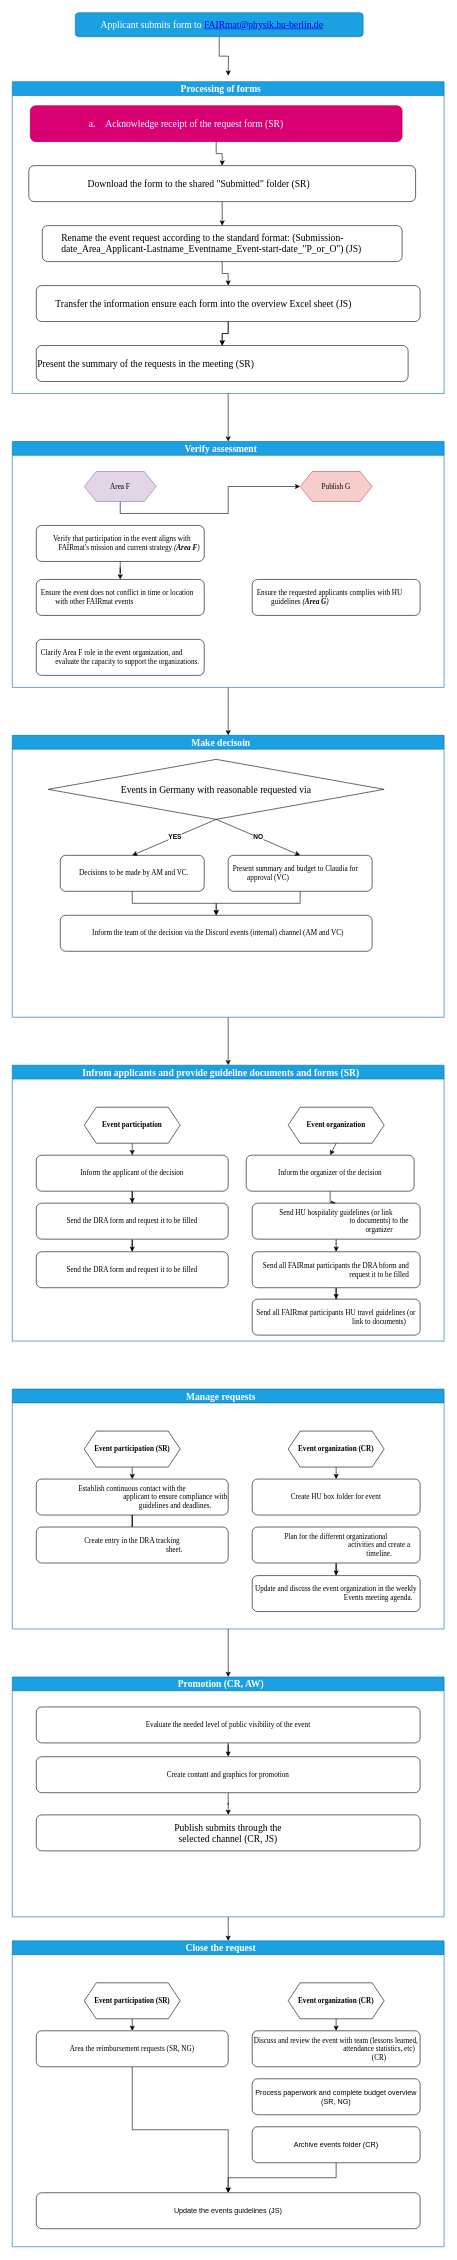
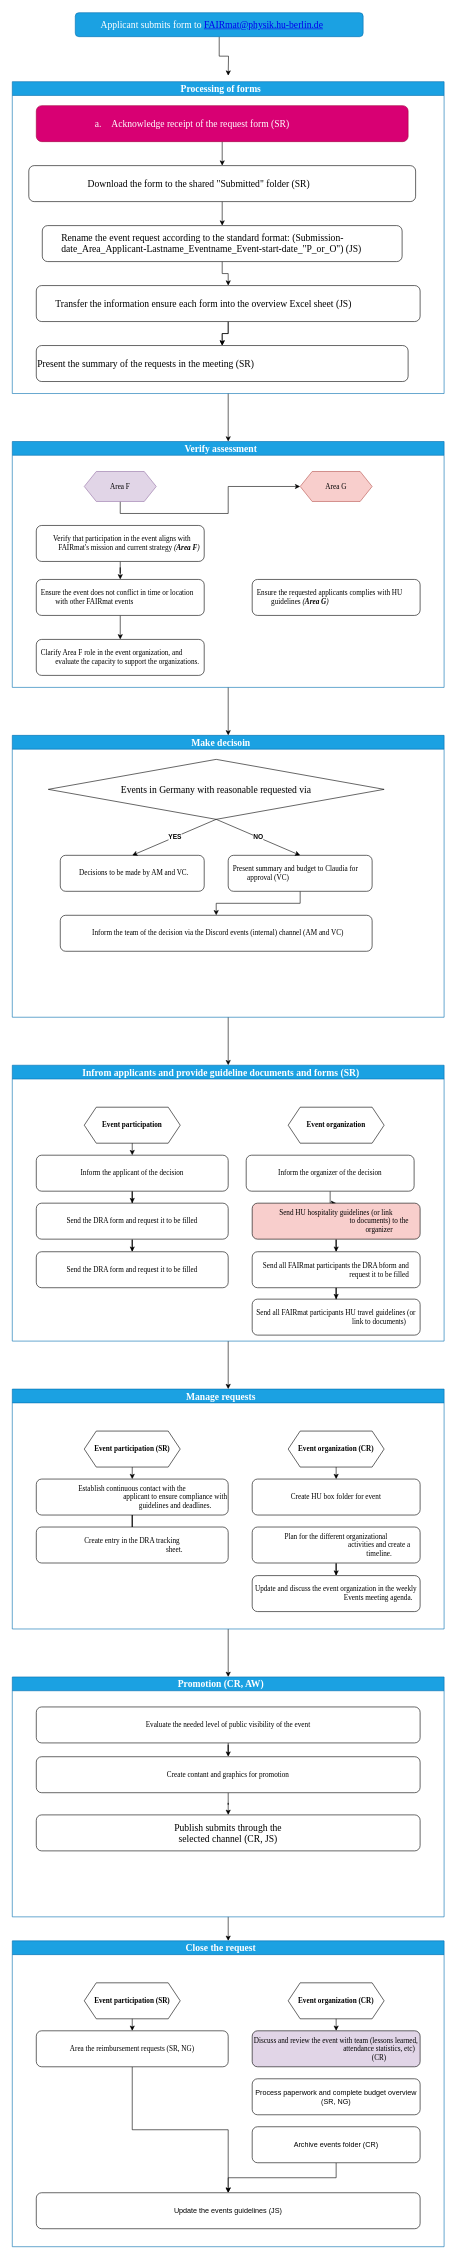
(216, 123) -> (222, 123)
(336, 486) -> (336, 486)
none -> (120, 633)
(167, 903) -> none
(334, 1147) -> none
(336, 1221) -> (336, 1221)
(336, 1248) -> (336, 1248)
none -> (228, 1383)
(336, 2049) -> (336, 2049)
